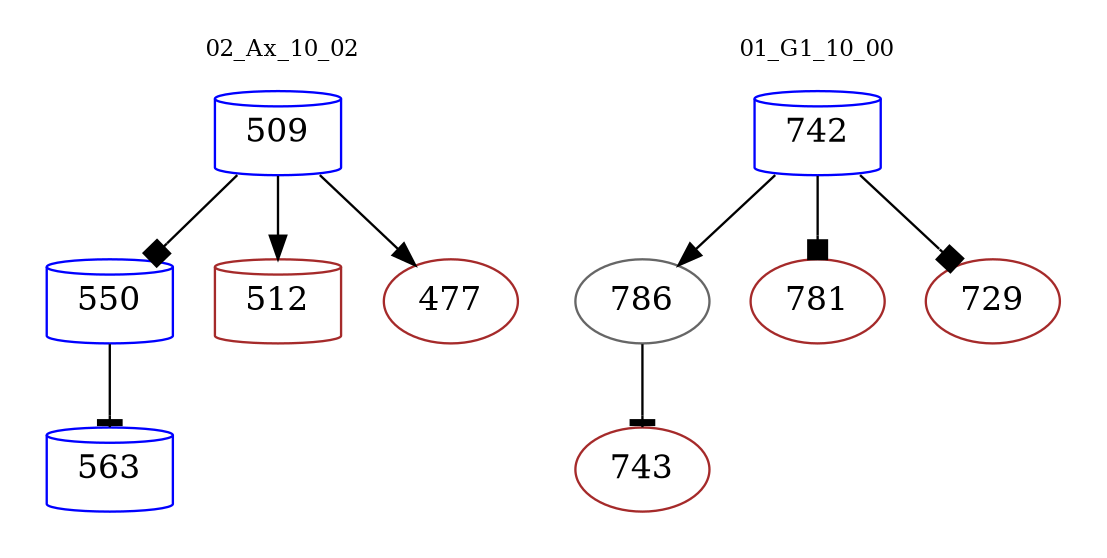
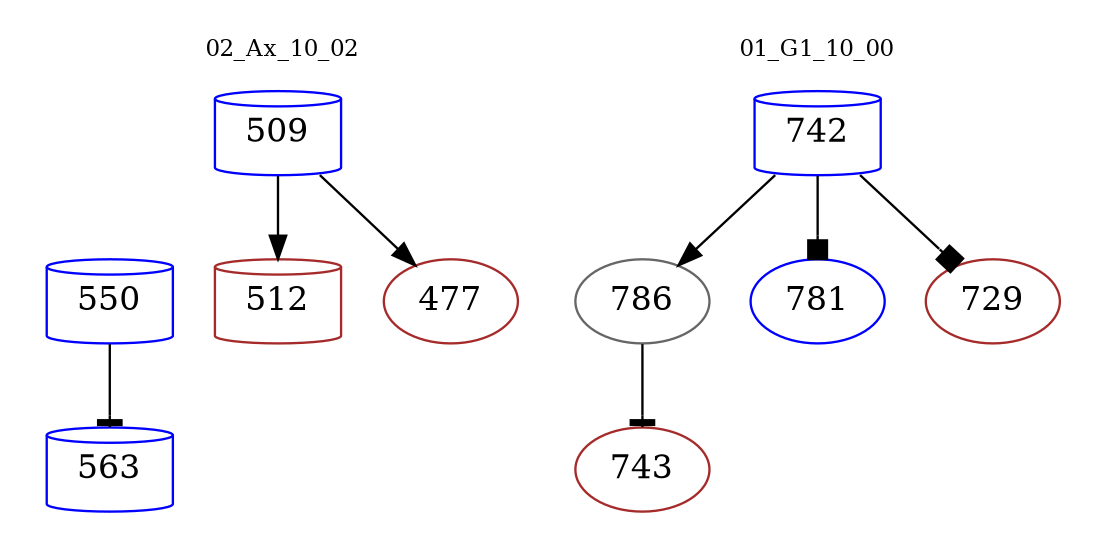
(202, 209) -> none
(818, 301) -> (818, 301)
